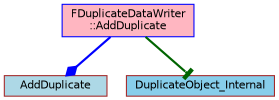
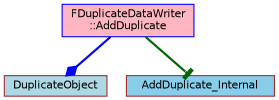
(56, 86) -> (56, 86)
(200, 86) -> (200, 86)
